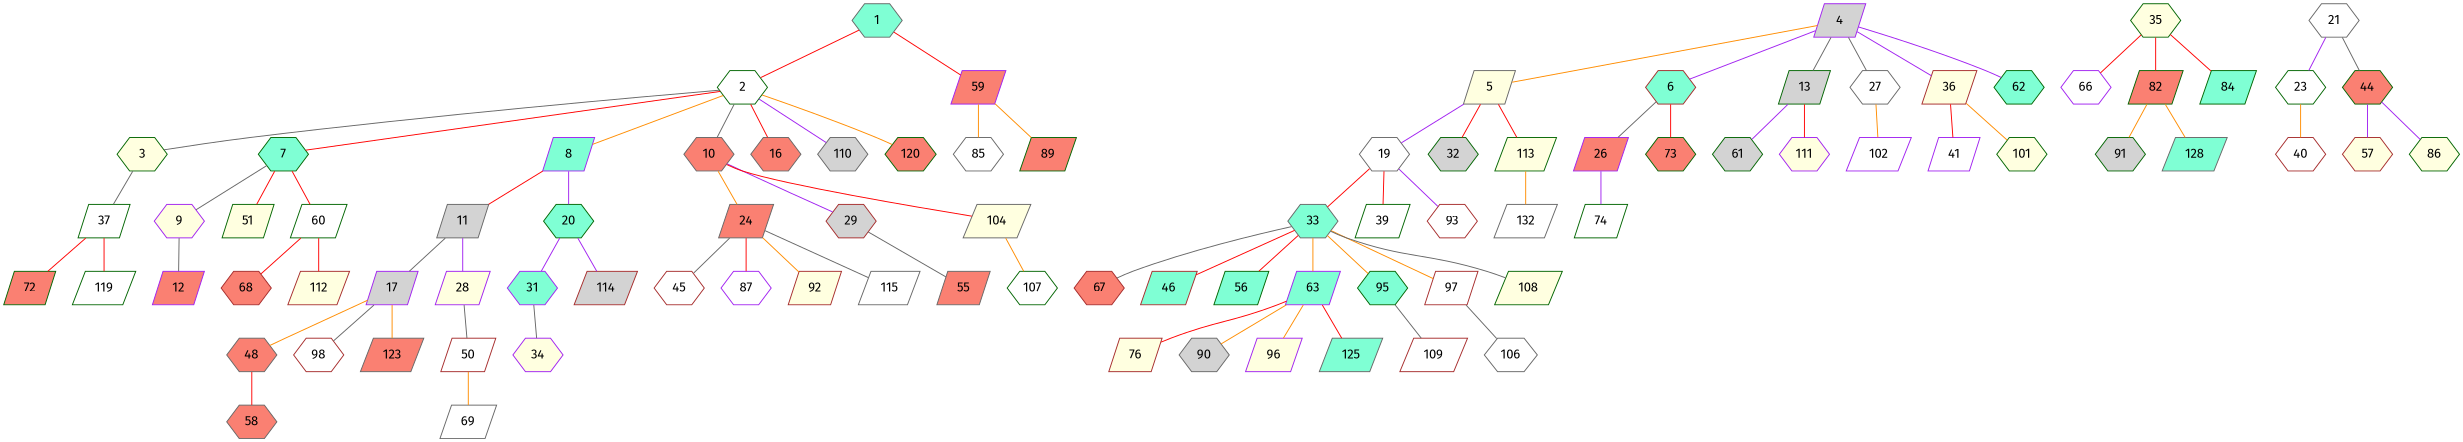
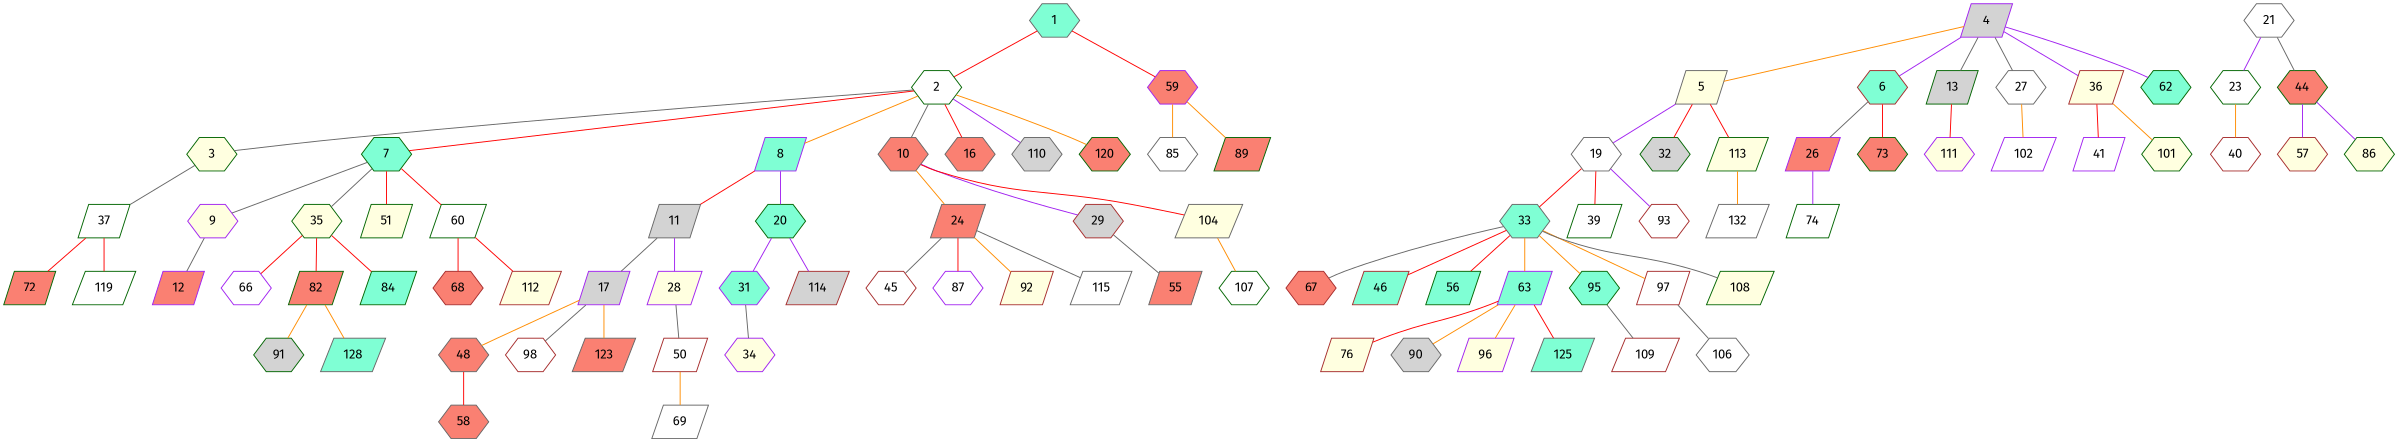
(978, 87) -> (1173, 87)
(1738, 154) -> none
none -> (352, 188)
